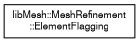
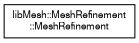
(70, 21) -> (70, 21)
